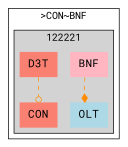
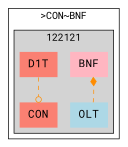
(64, 38) -> (64, 38)
(39, 65) -> (39, 65)
(84, 86) -> (94, 94)
